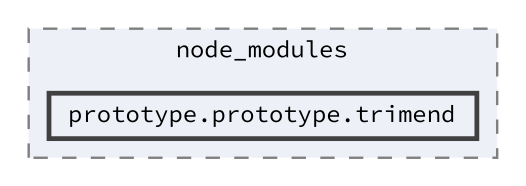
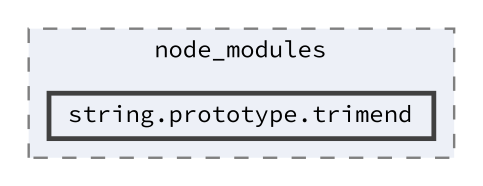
(263, 116) -> (241, 116)
